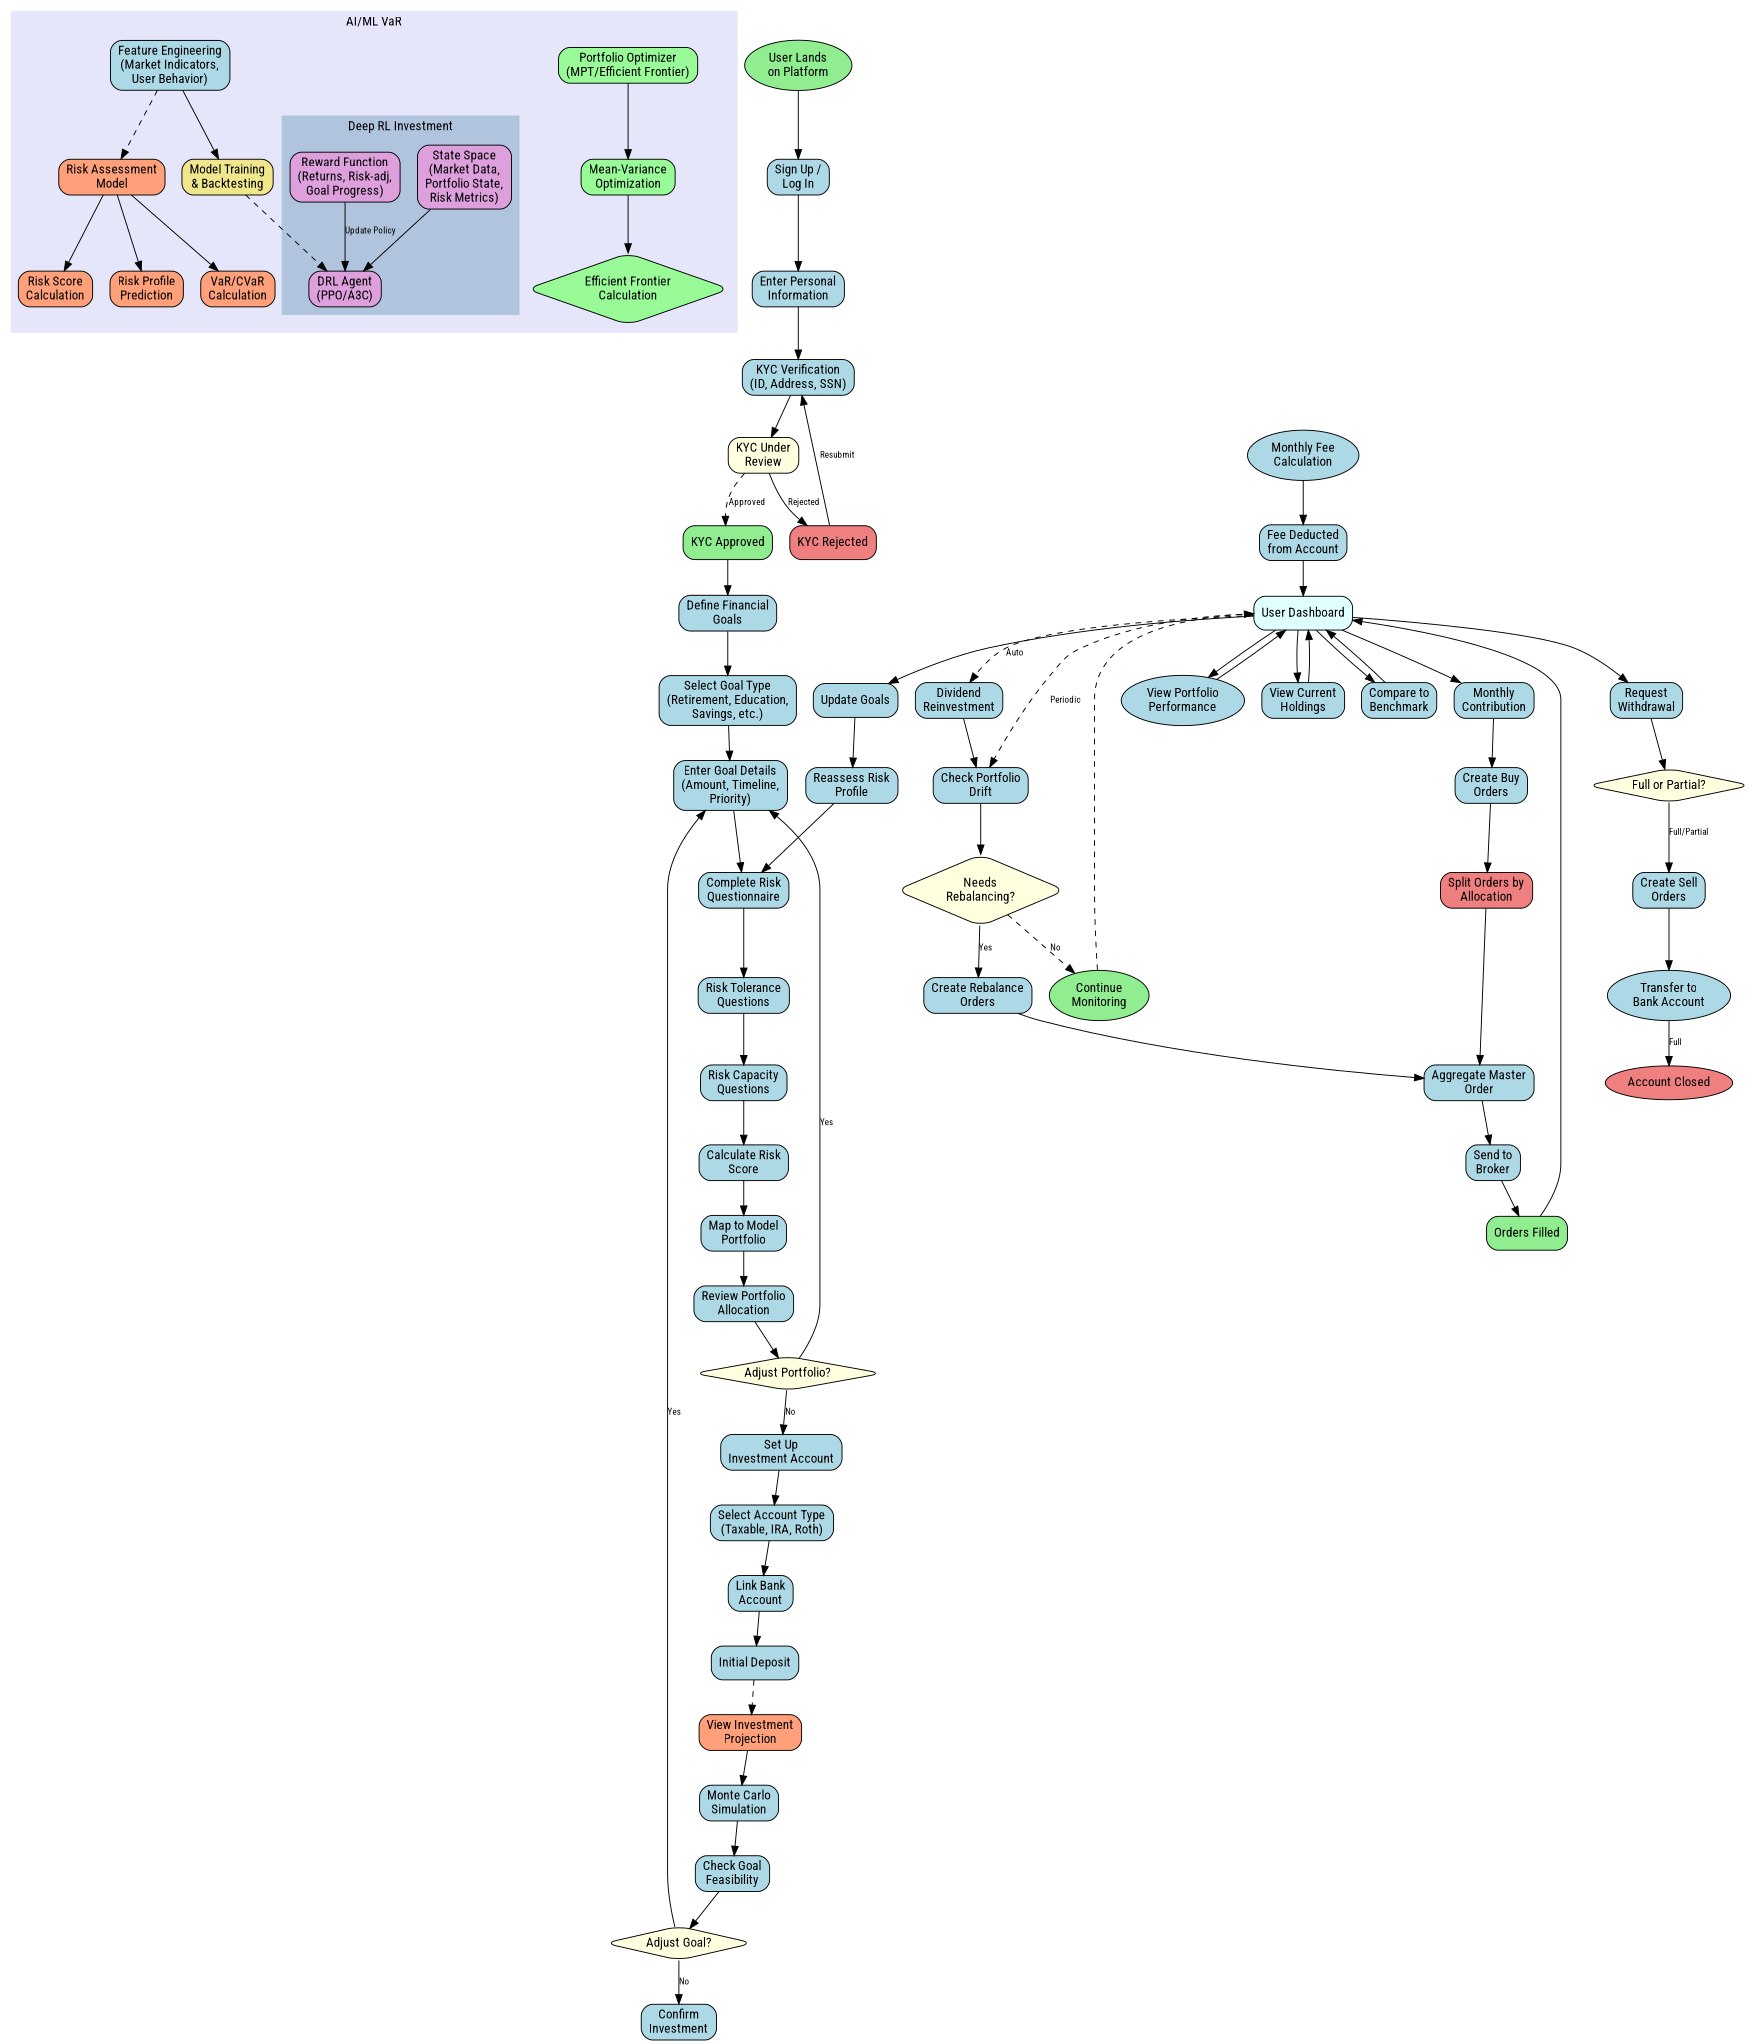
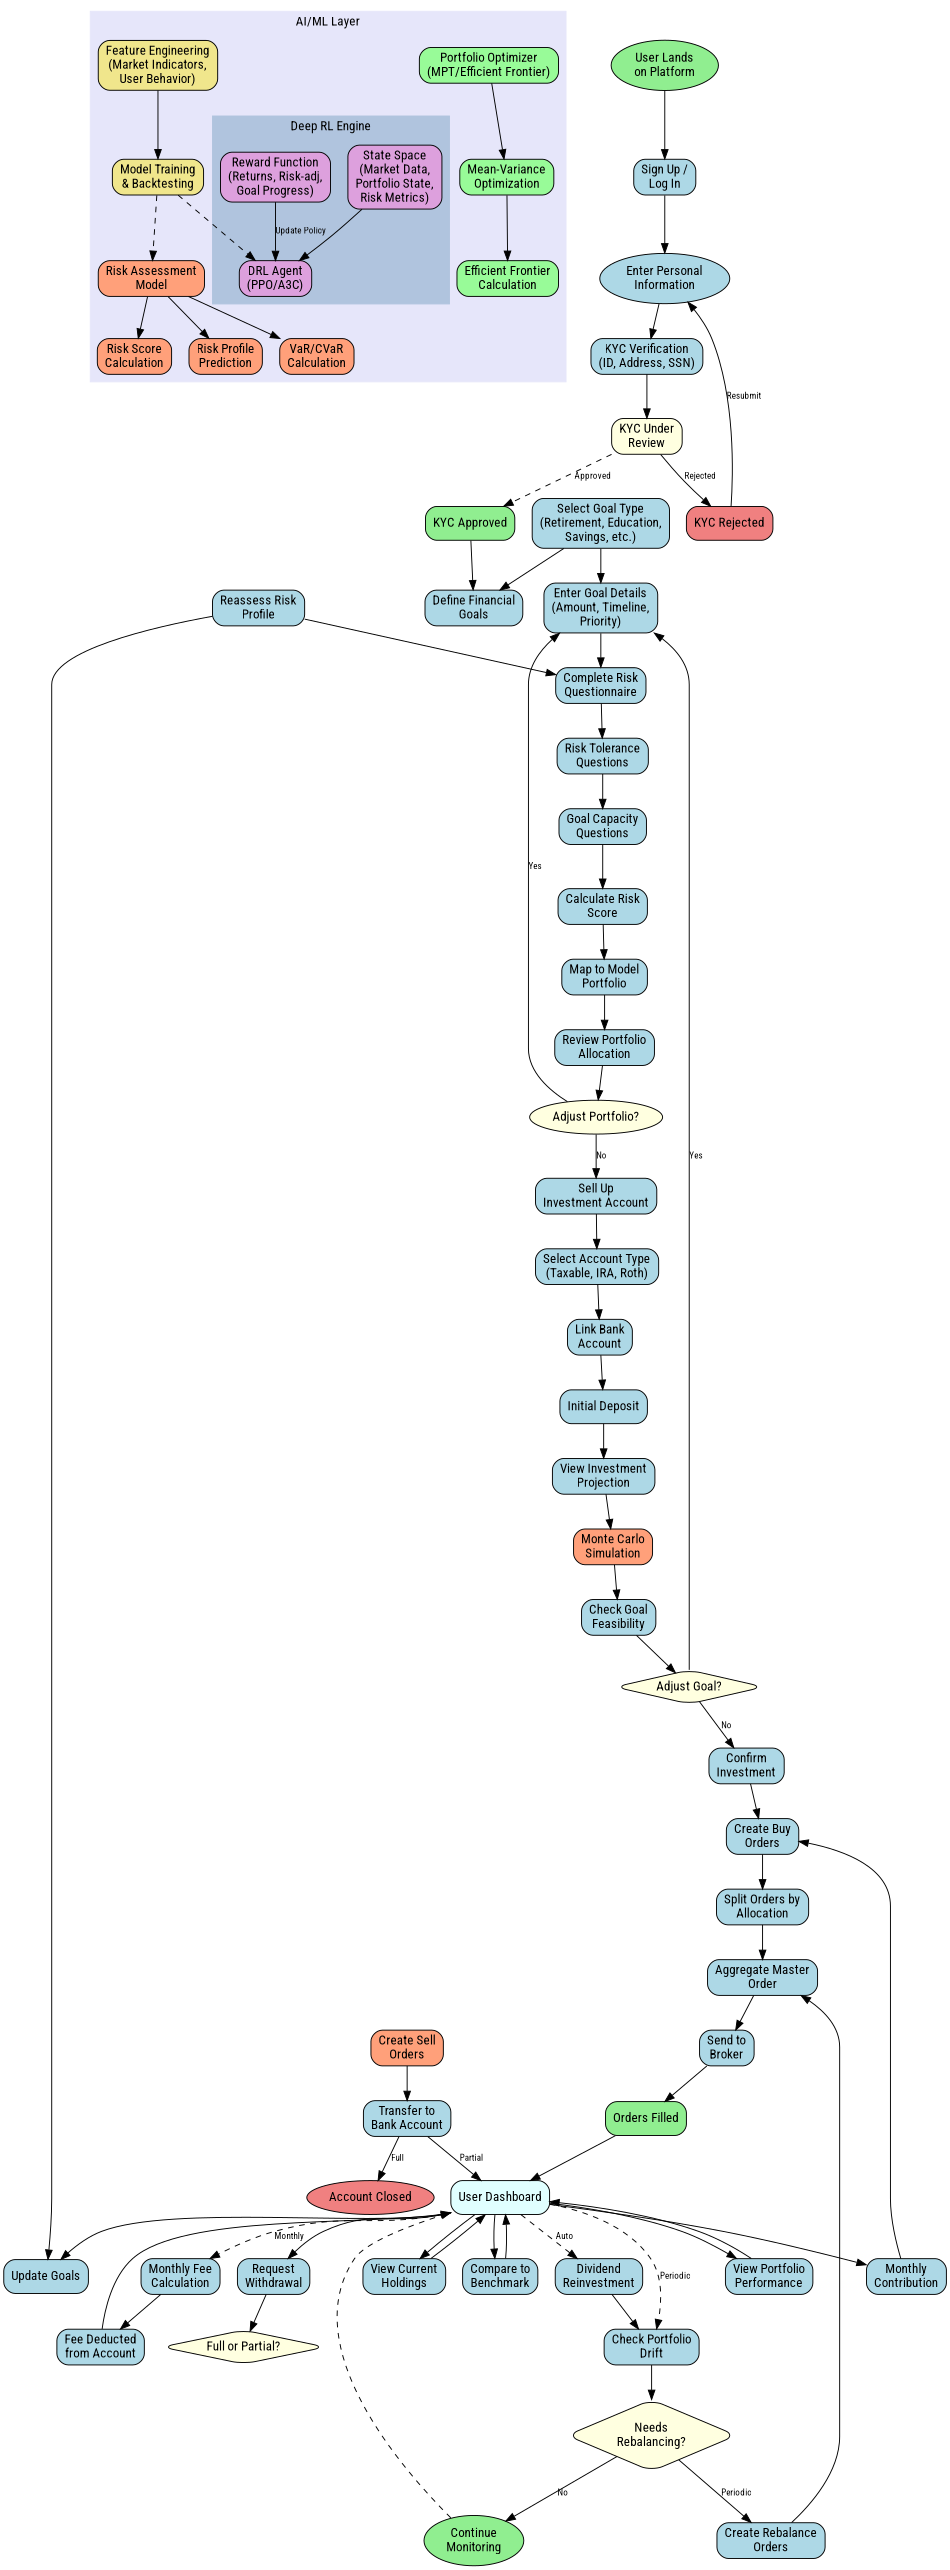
(374, 22) -> (328, 22)
(170, 65) -> (158, 65)
(141, 120) -> (155, 223)
(401, 127) -> (331, 127)
(628, 289) -> (508, 279)
(798, 289) -> (665, 279)
(1303, 455) -> (181, 2277)
(817, 465) -> (728, 404)
(728, 649) -> (536, 567)
(1183, 701) -> (769, 2277)
(854, 738) -> (52, 1377)
(1669, 833) -> none
(1487, 890) -> (763, 1907)
(1669, 890) -> (407, 2048)
(1038, 941) -> (566, 2486)
(986, 948) -> (737, 2493)
(1669, 995) -> (407, 2119)
(744, 1083) -> (603, 827)
(788, 1373) -> (596, 1117)
(781, 1452) -> (596, 1196)
(753, 1692) -> (604, 1436)
(750, 1733) -> (604, 1476)
none -> (753, 1797)
(739, 1803) -> (613, 1547)
none -> (451, 2156)
none -> (279, 2230)
